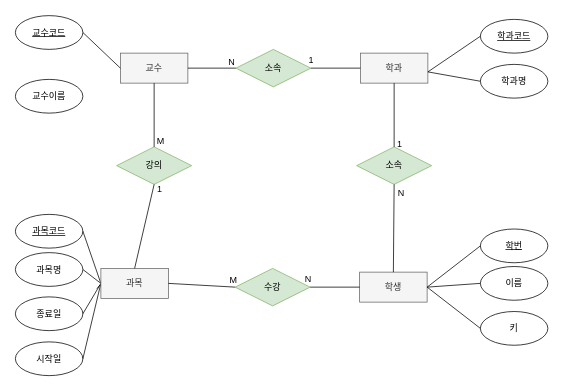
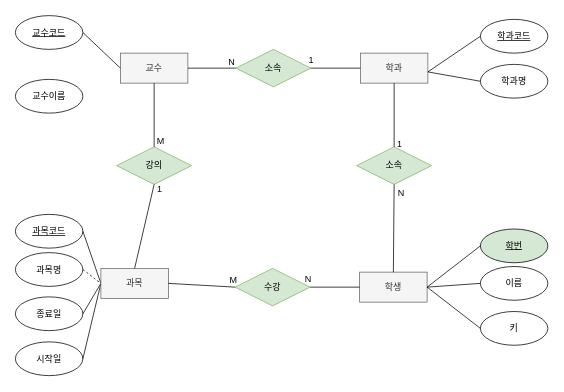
(514, 246) -> (514, 246)
(89, 274) -> (89, 274)
(100, 288) -> (100, 288)
